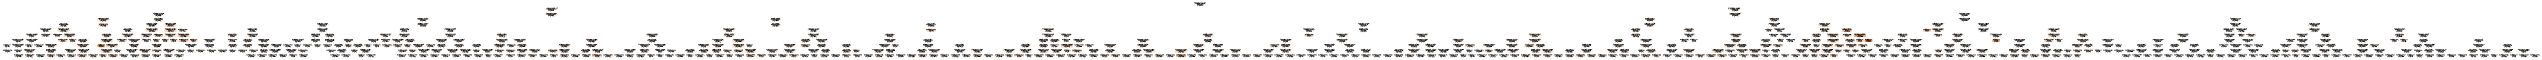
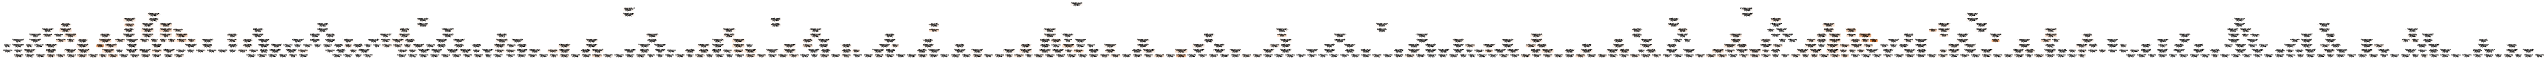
(158, 35) -> none
none -> (1835, 56)
